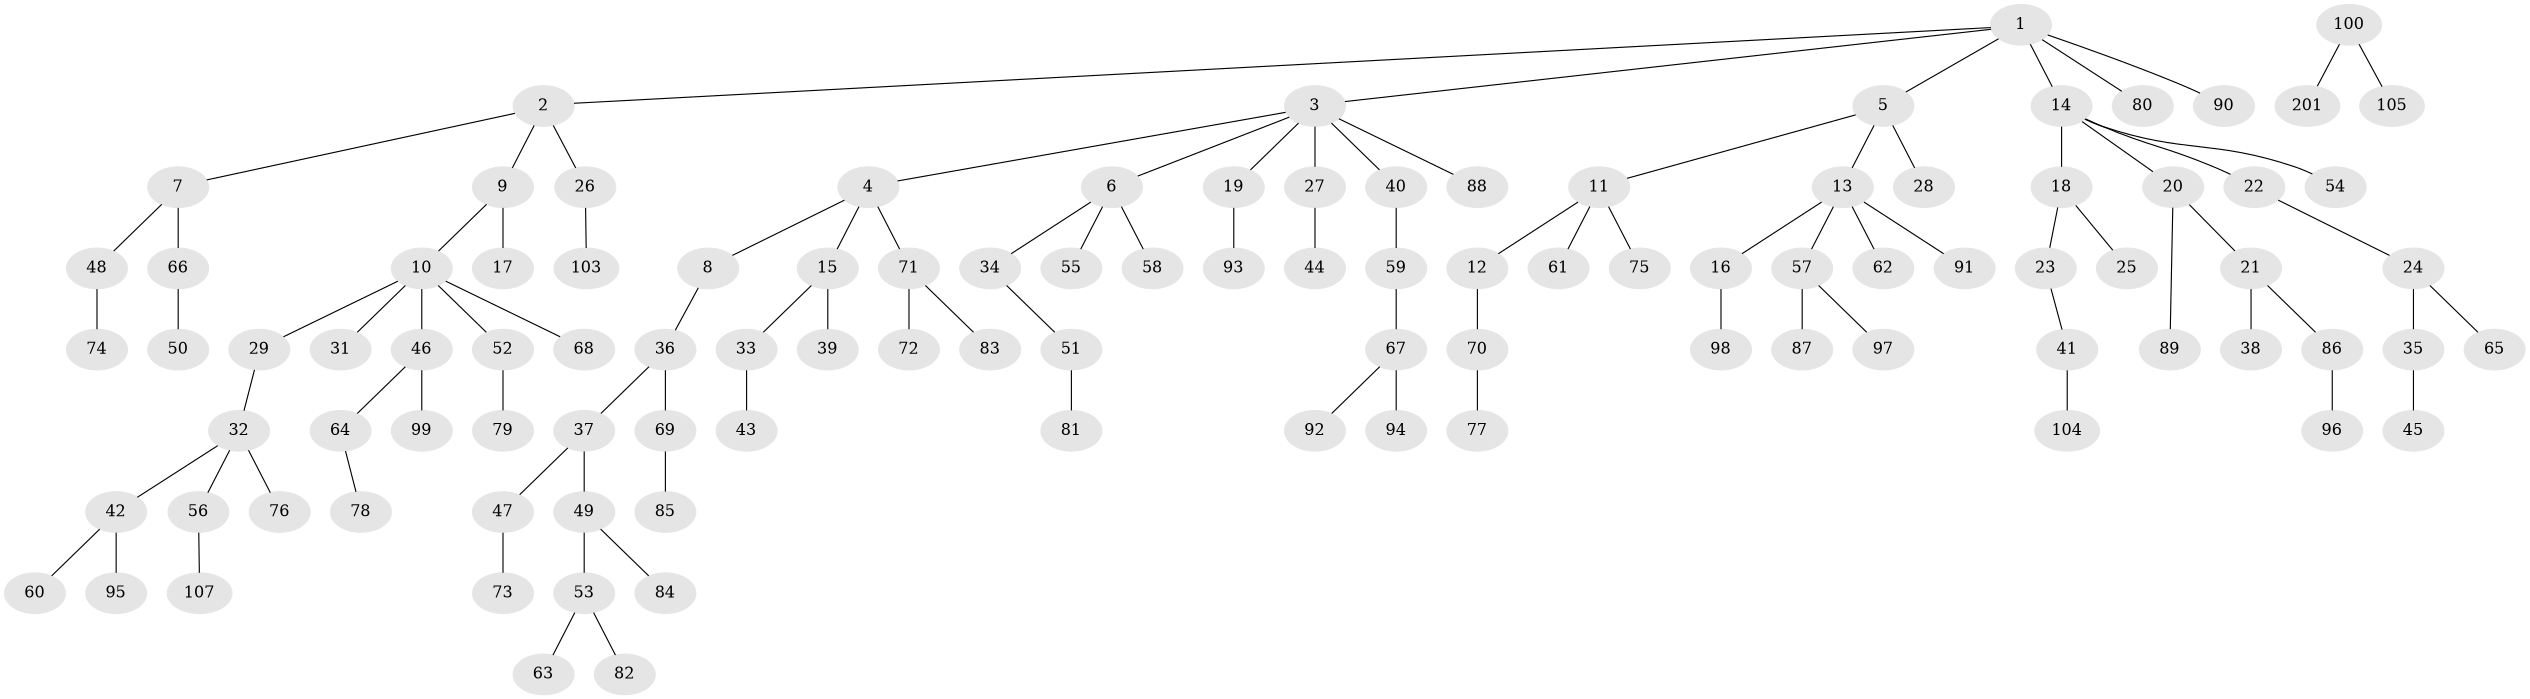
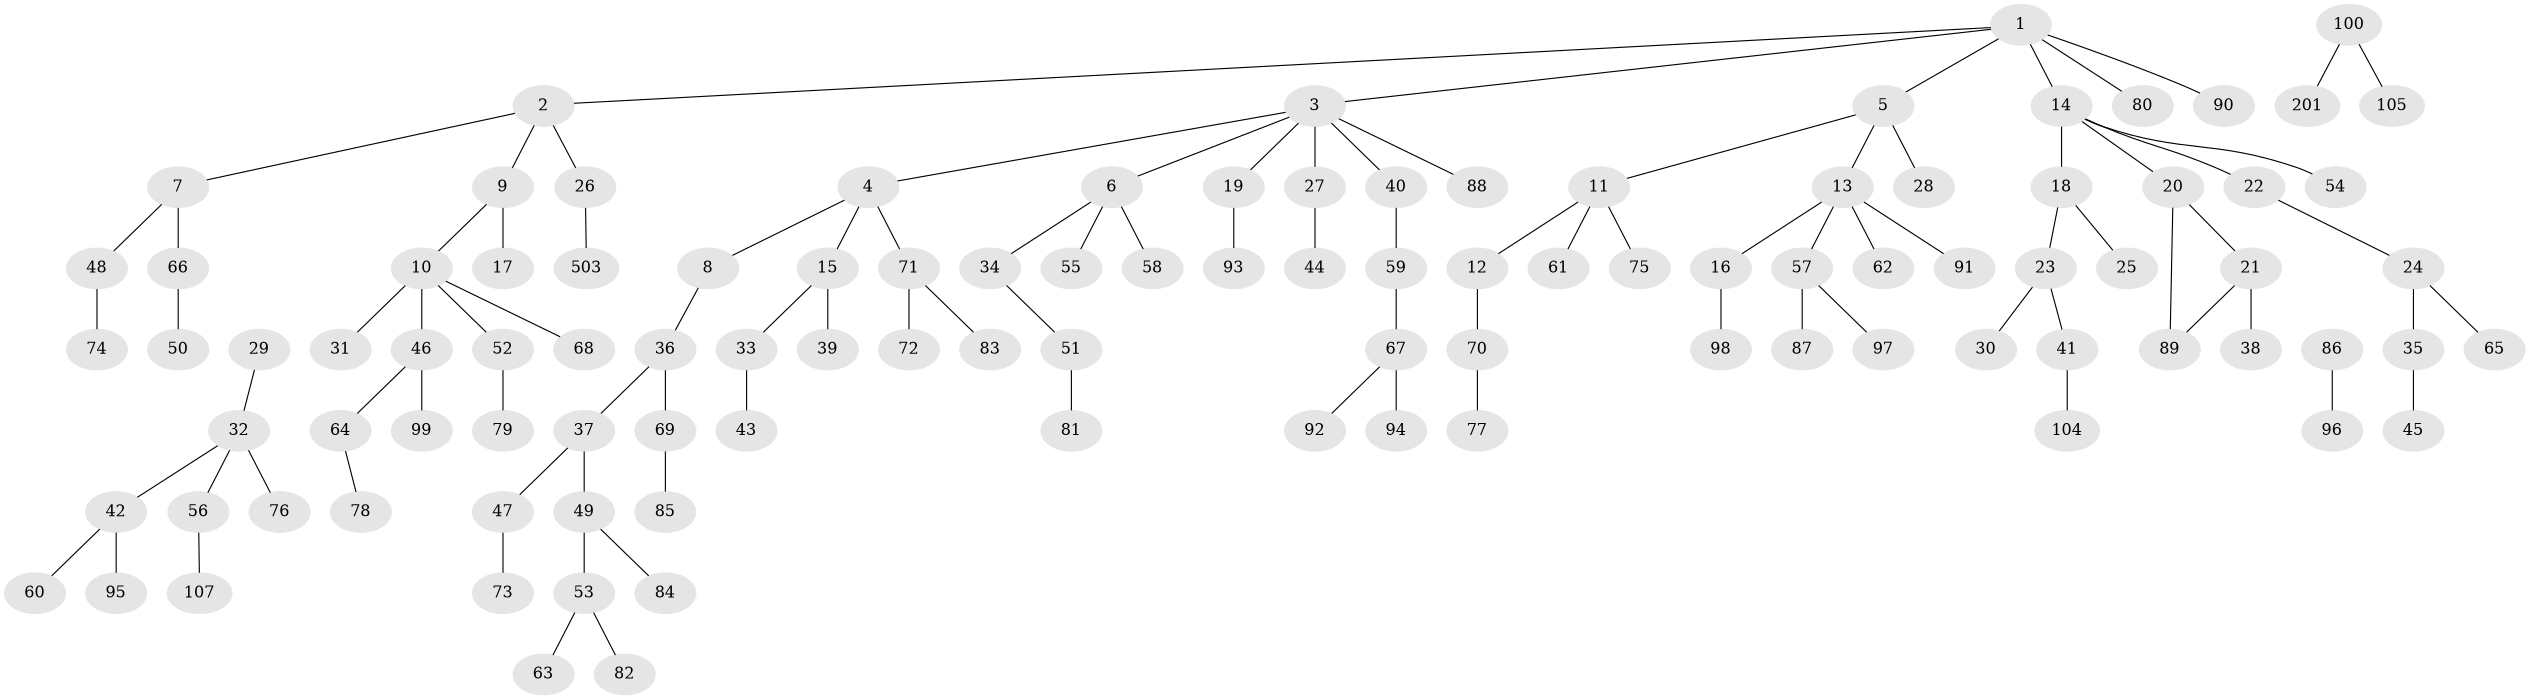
(586, 268) -> (586, 268)
(341, 309) -> none
(2292, 309) -> (2211, 309)
none -> (1986, 350)
